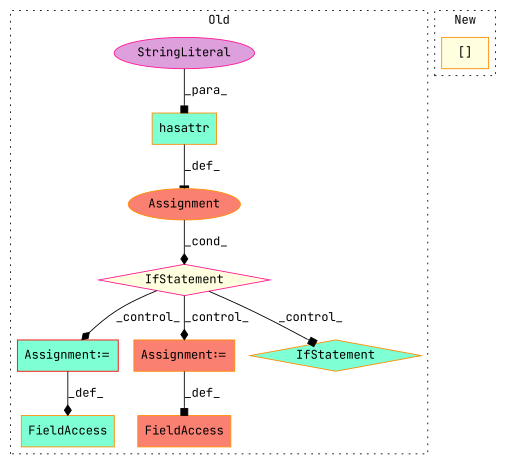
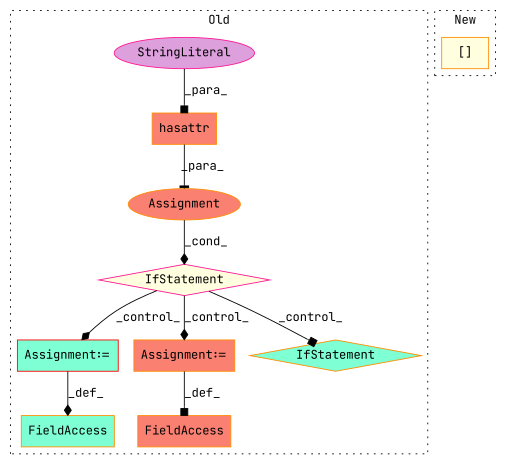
(184, 129) -> (184, 129)
(203, 166) -> (203, 166)
